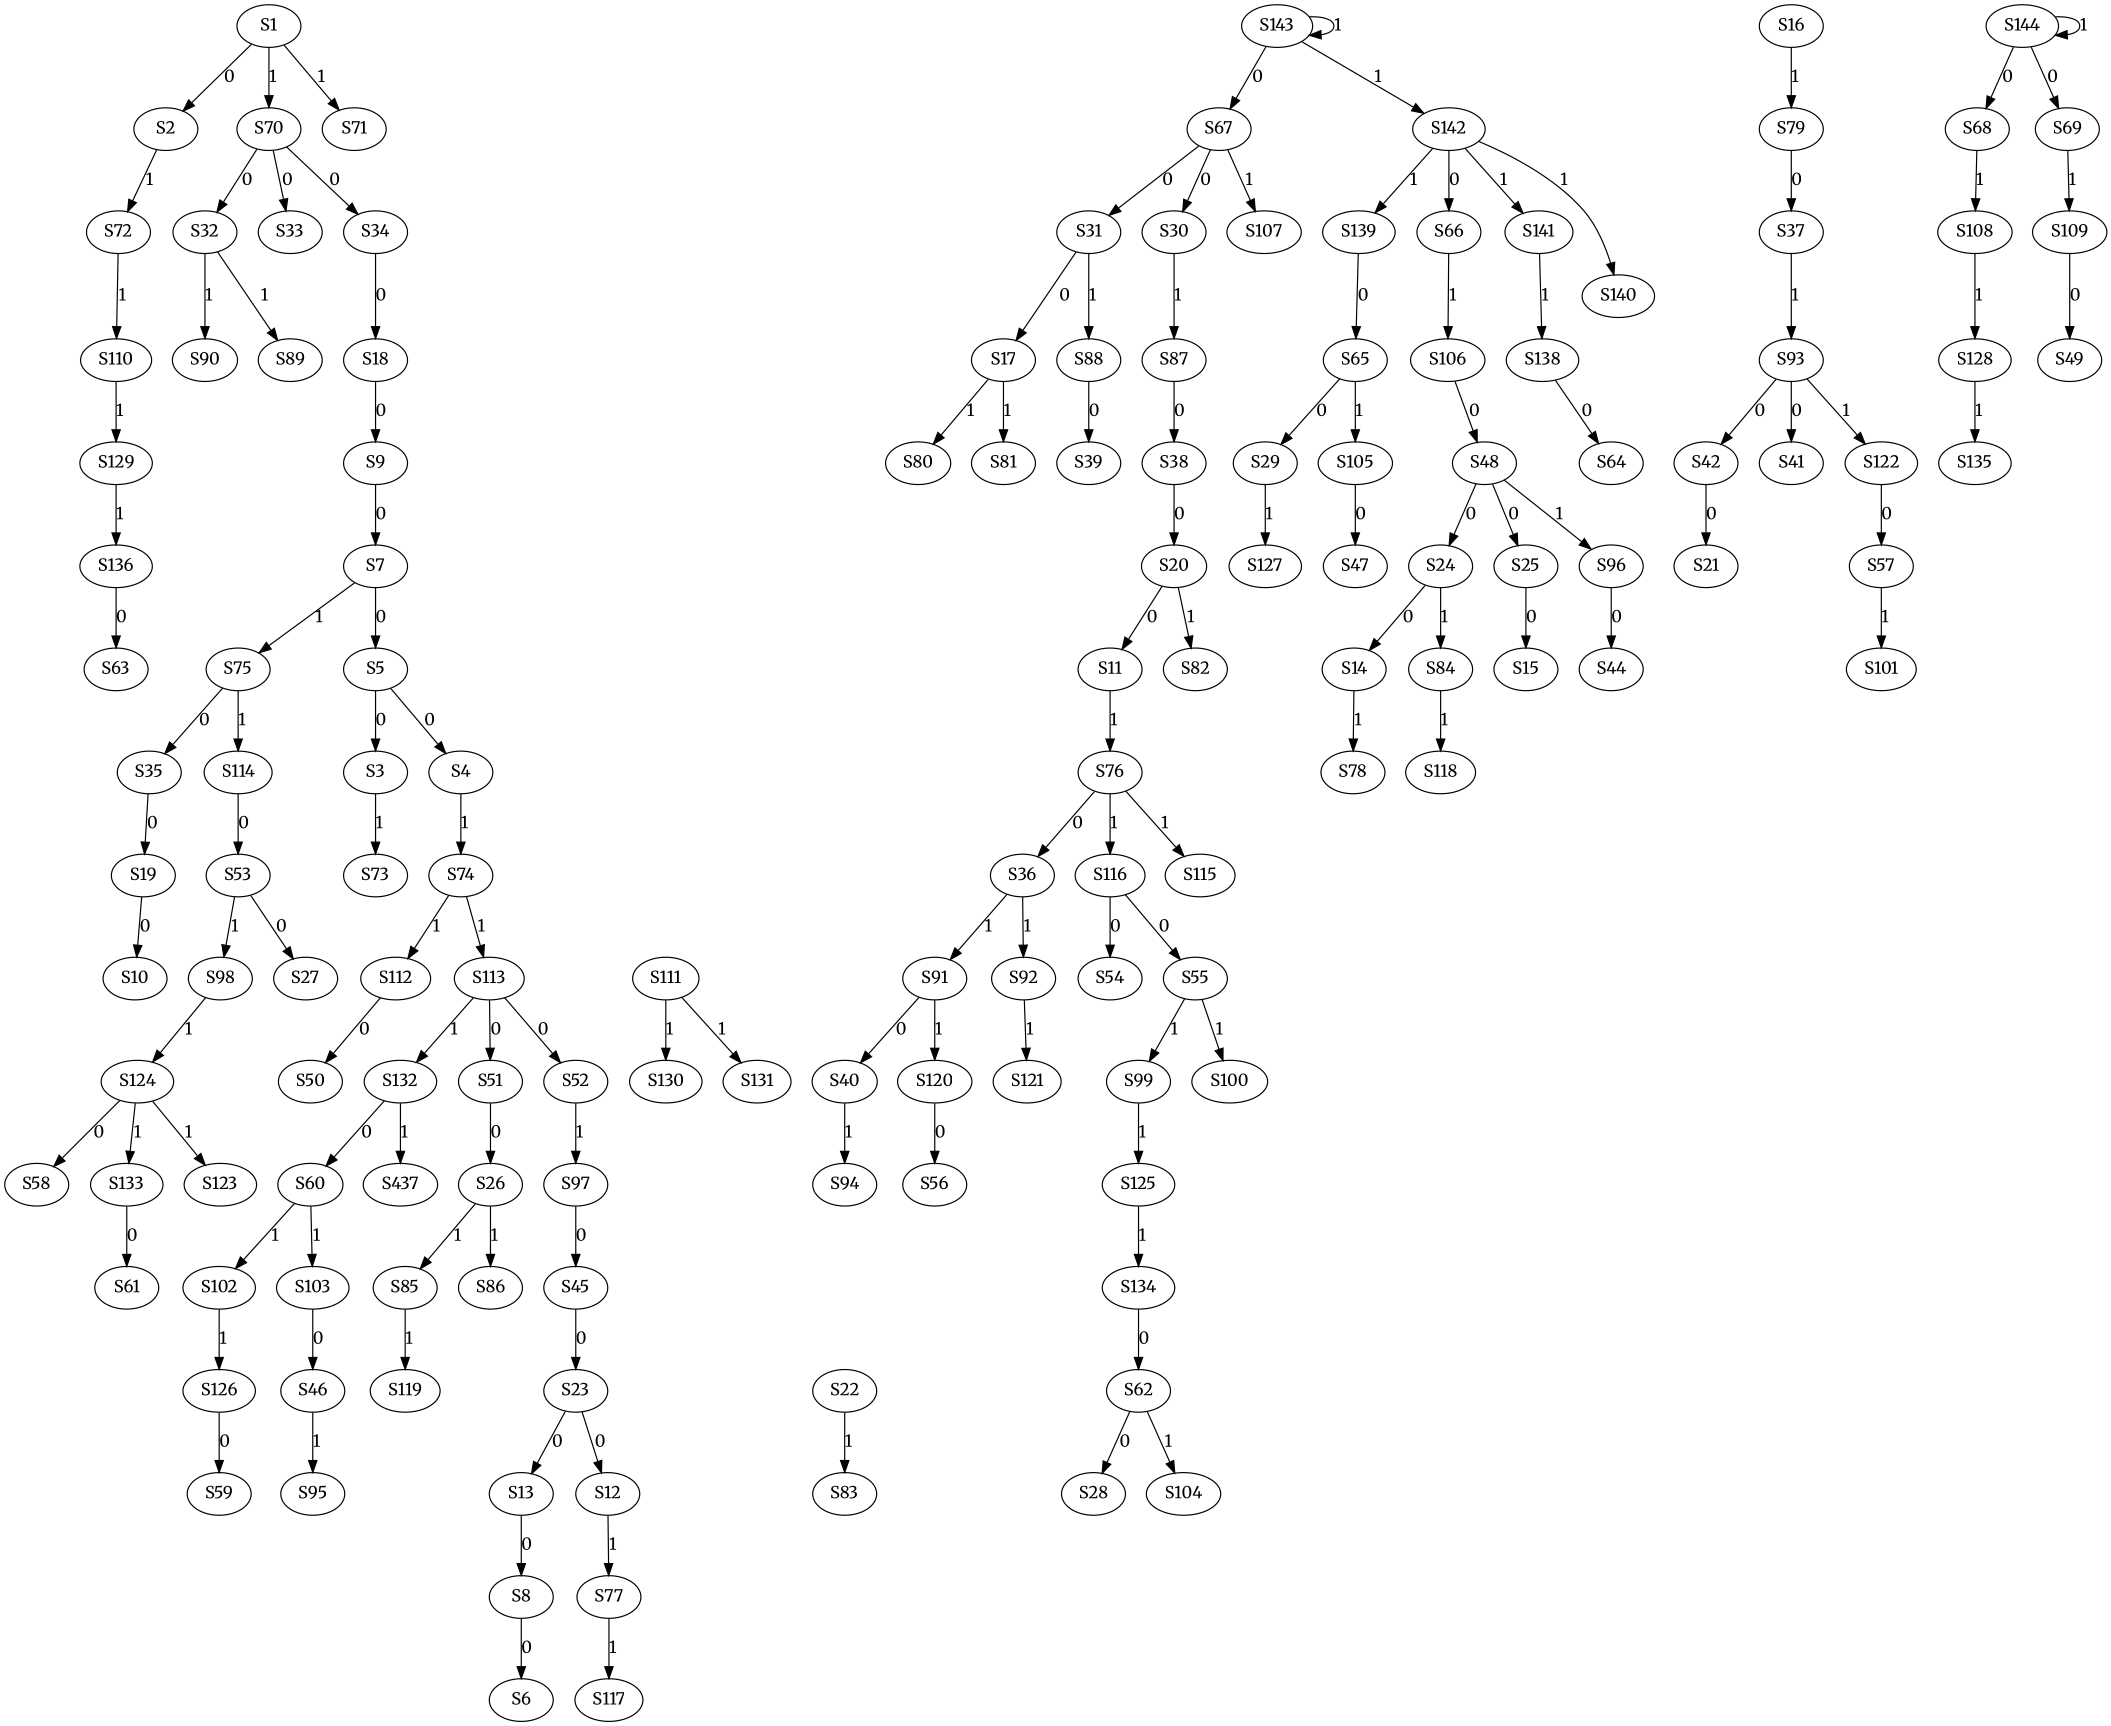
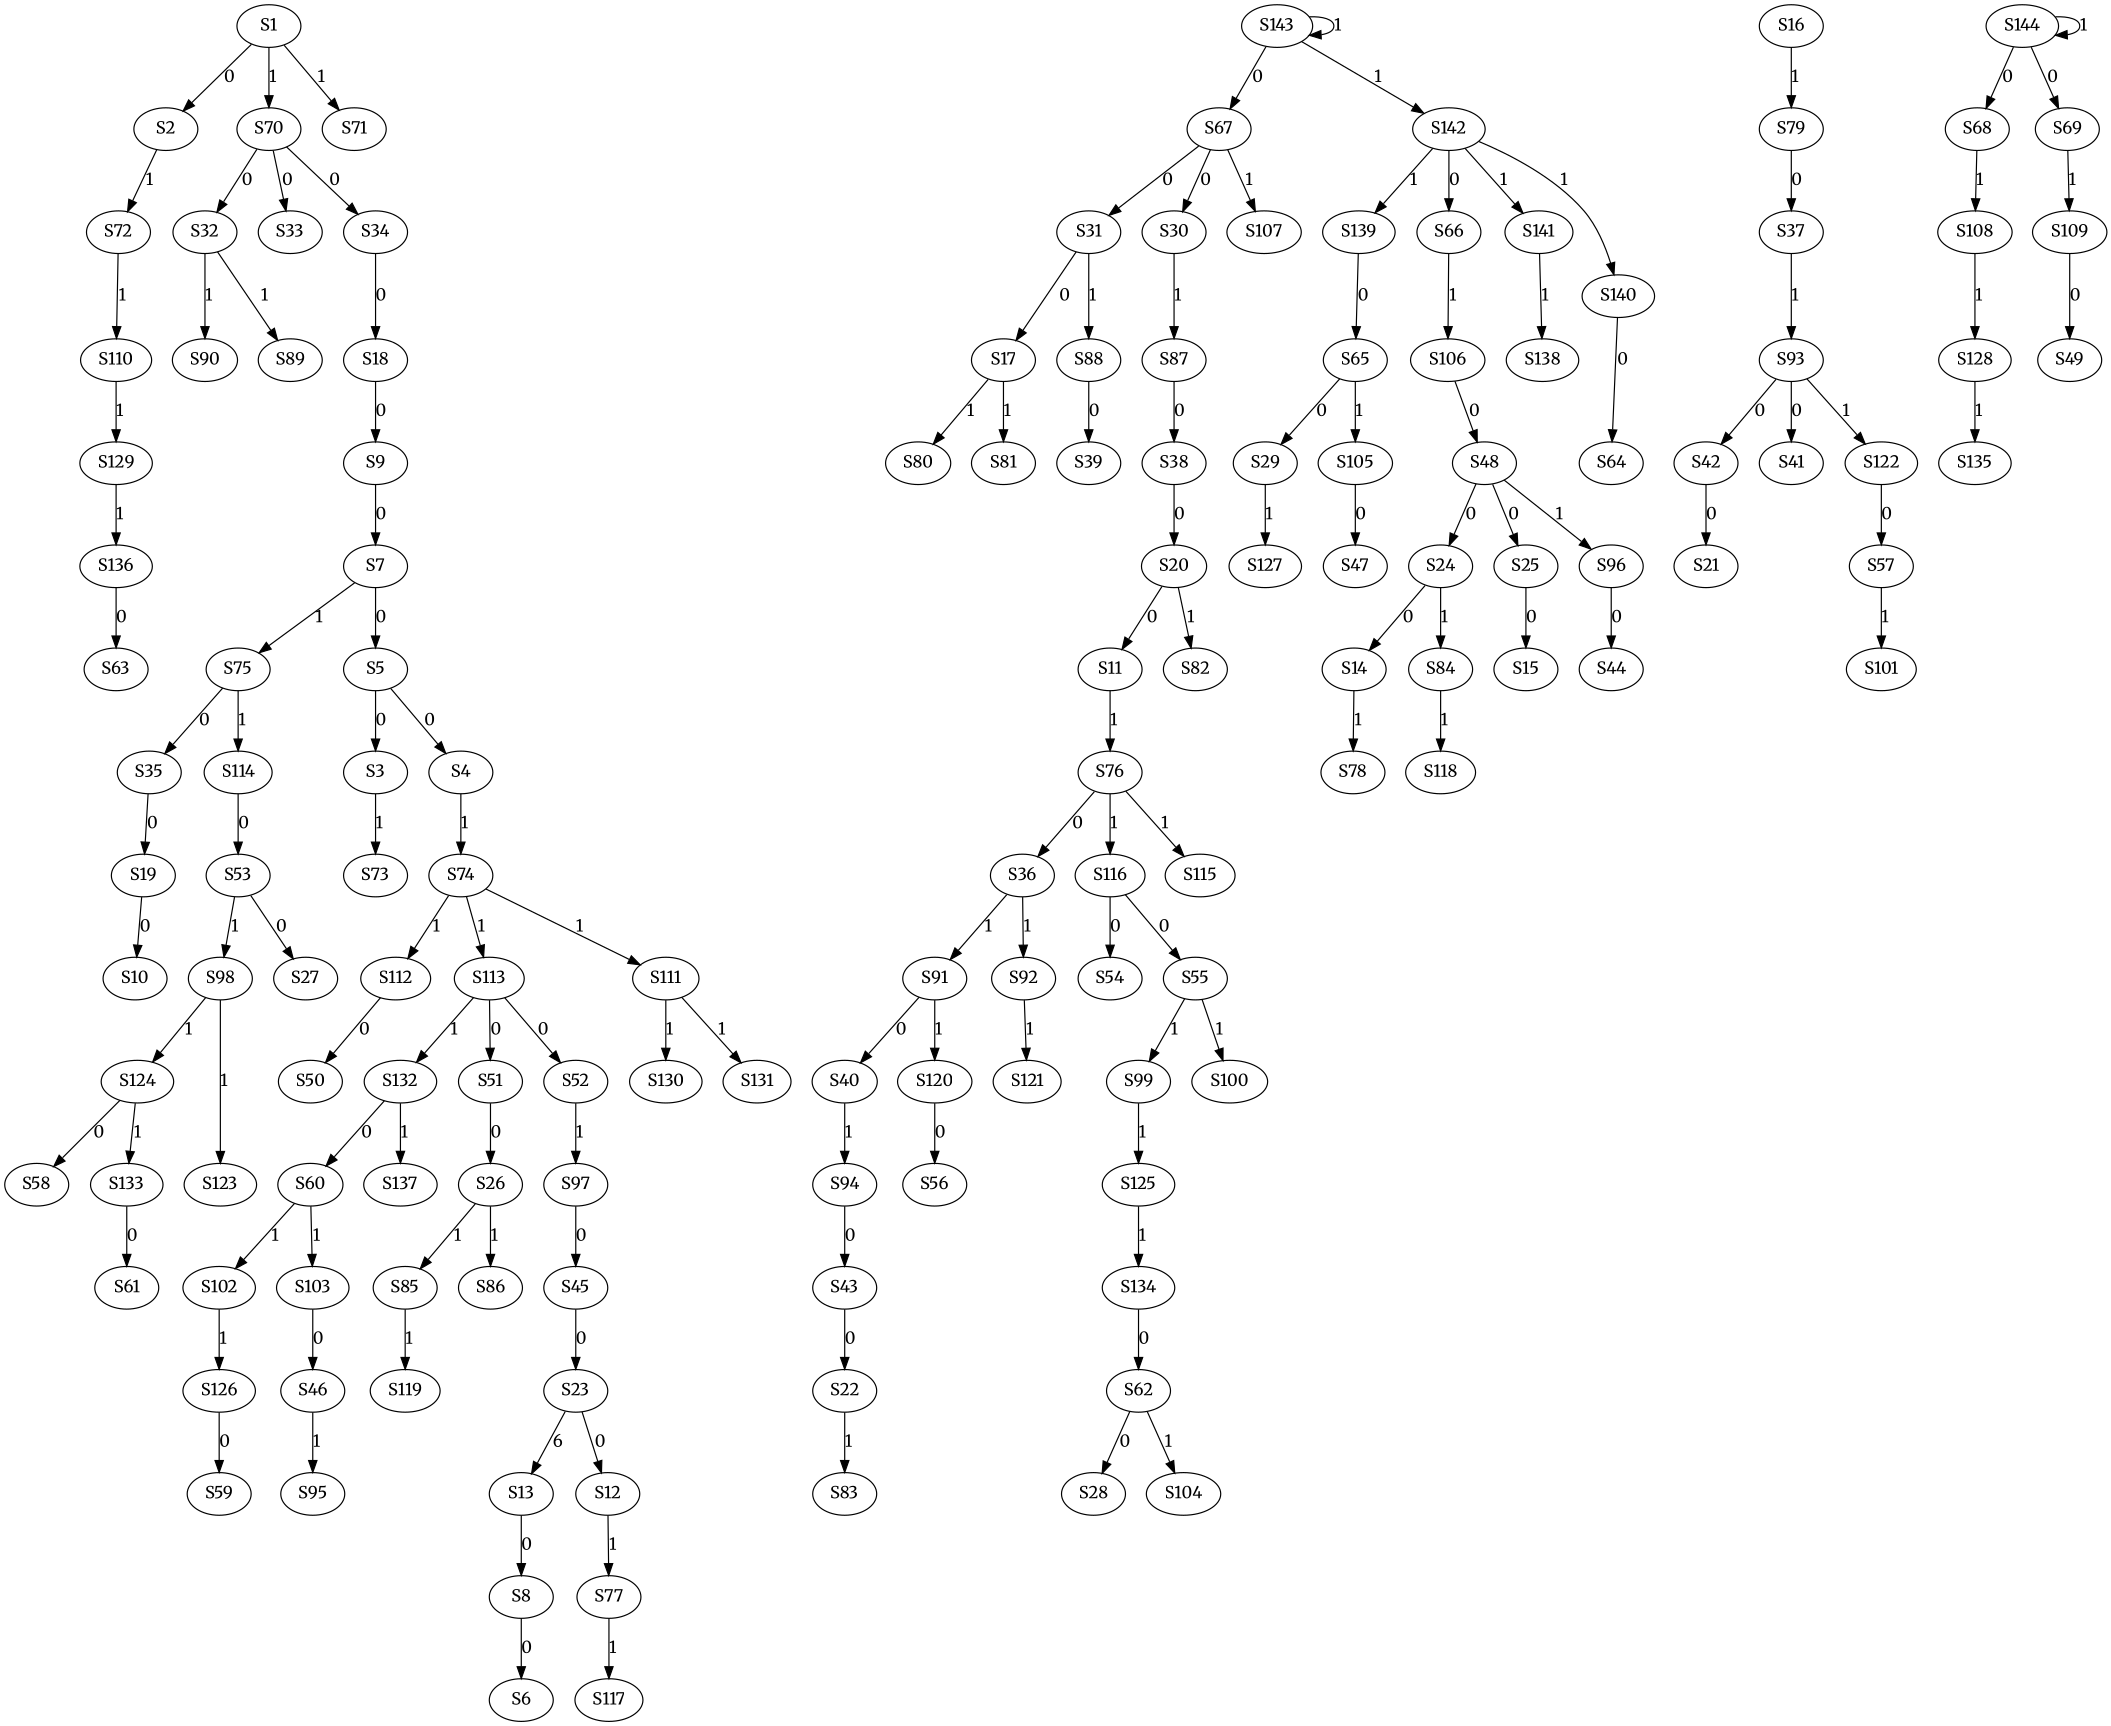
(1574, 407) -> (1615, 373)
none -> (558, 924)
(175, 1128) -> (220, 1076)
(400, 1185) -> (400, 1185)
none -> (845, 1288)
(558, 1442) -> (558, 1442)
